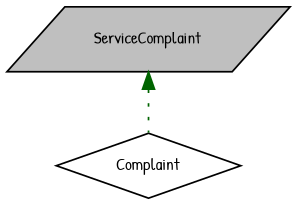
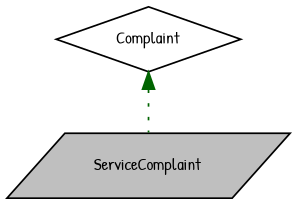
(149, 111) -> (149, 111)
